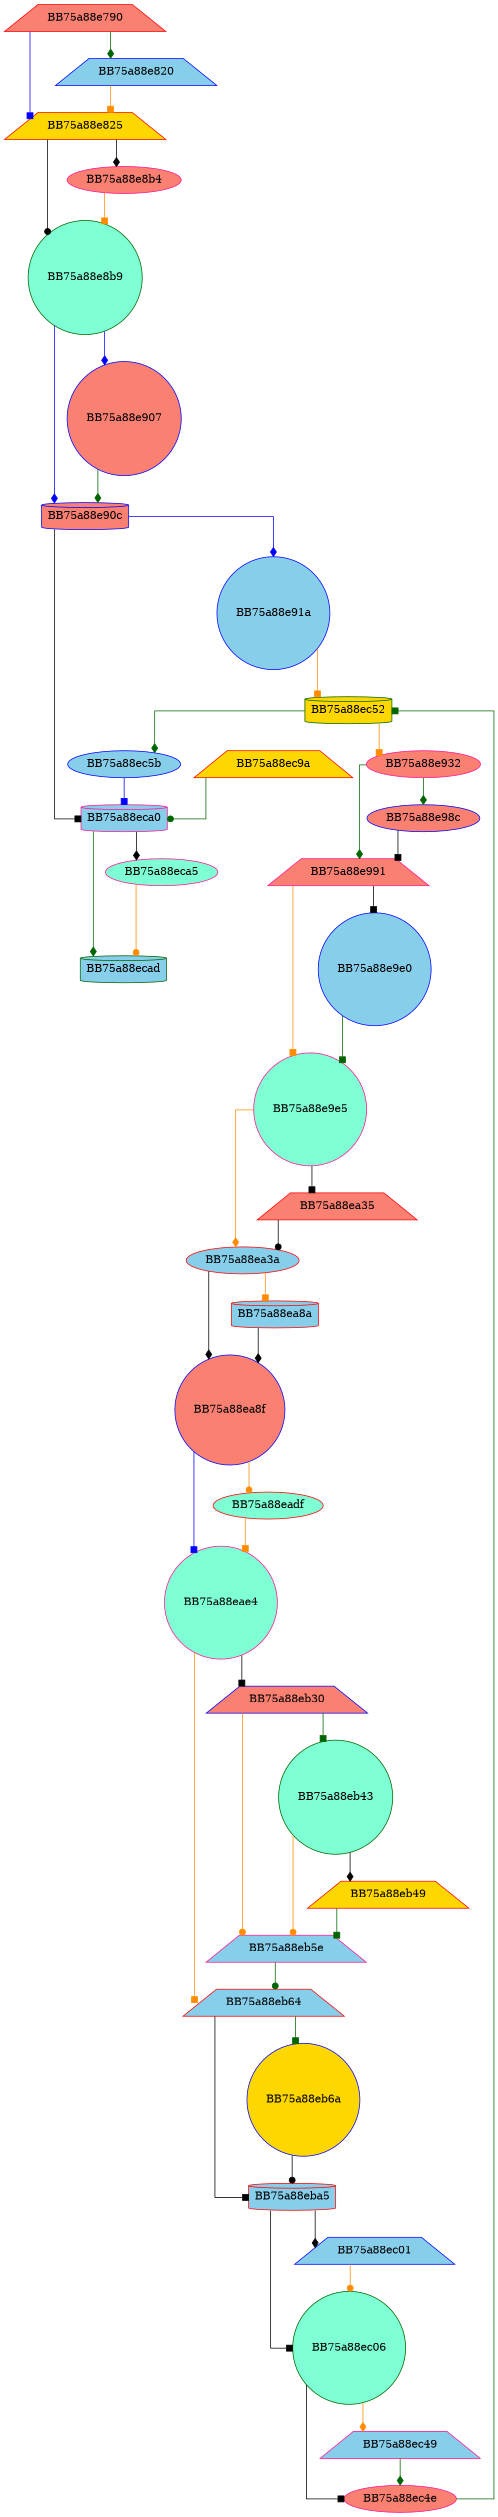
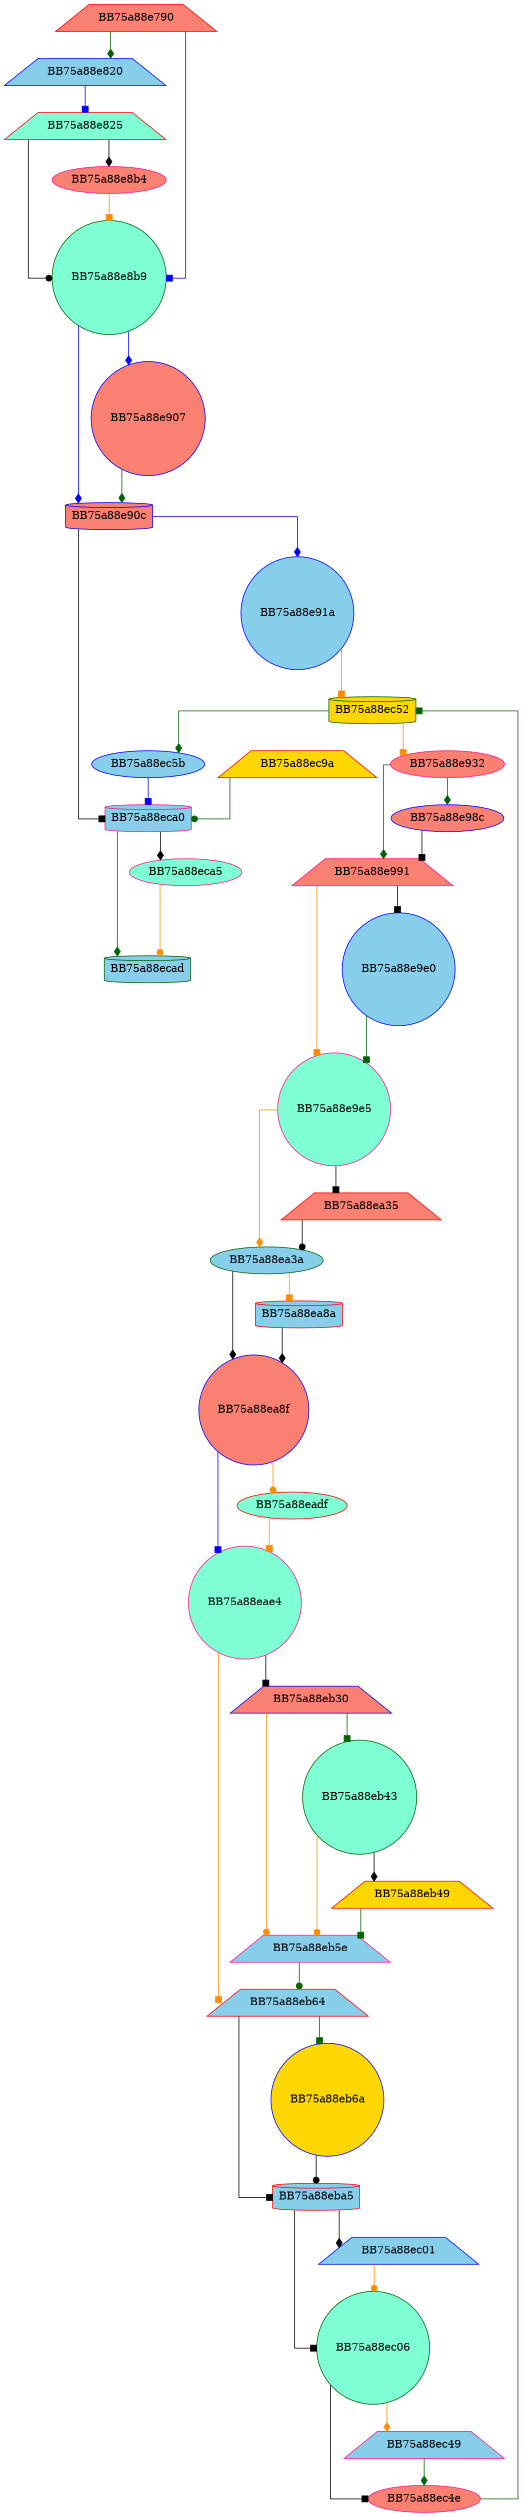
(30, 72) -> (186, 161)
(111, 95) -> (85, 95)
(85, 126) -> (85, 126)
(243, 1260) -> (267, 1260)
